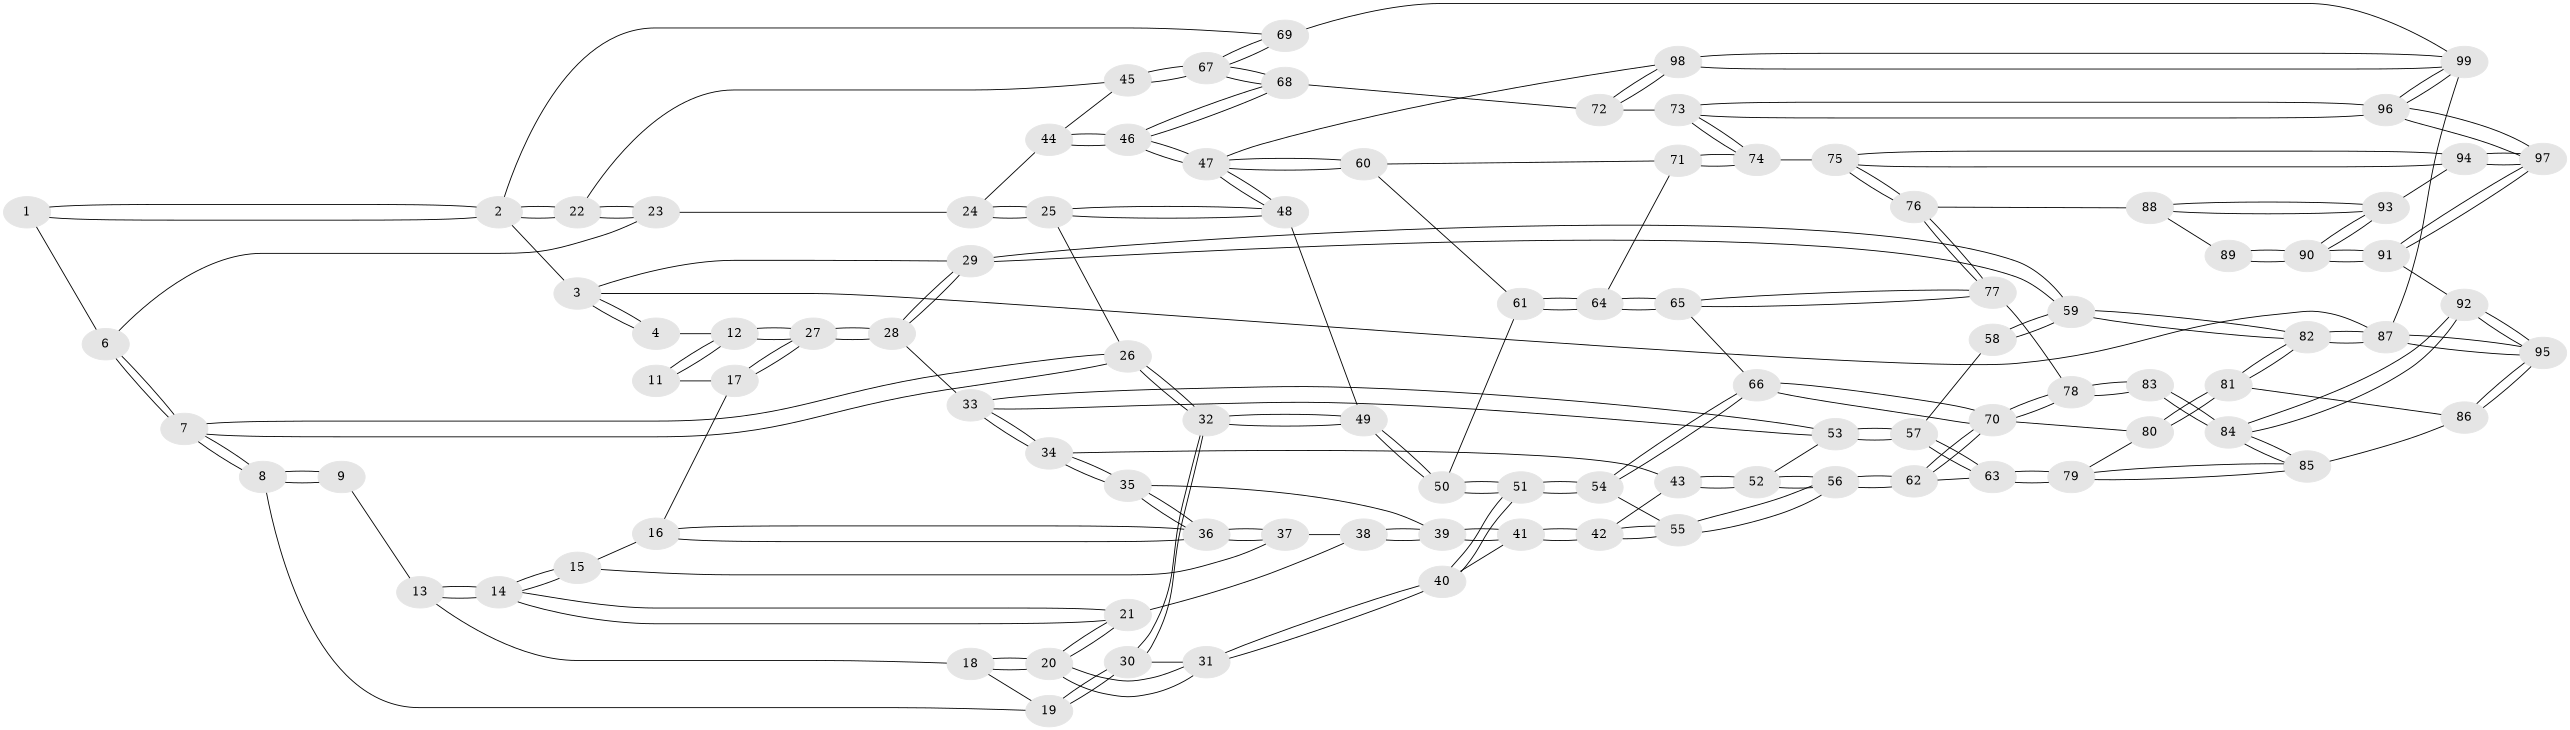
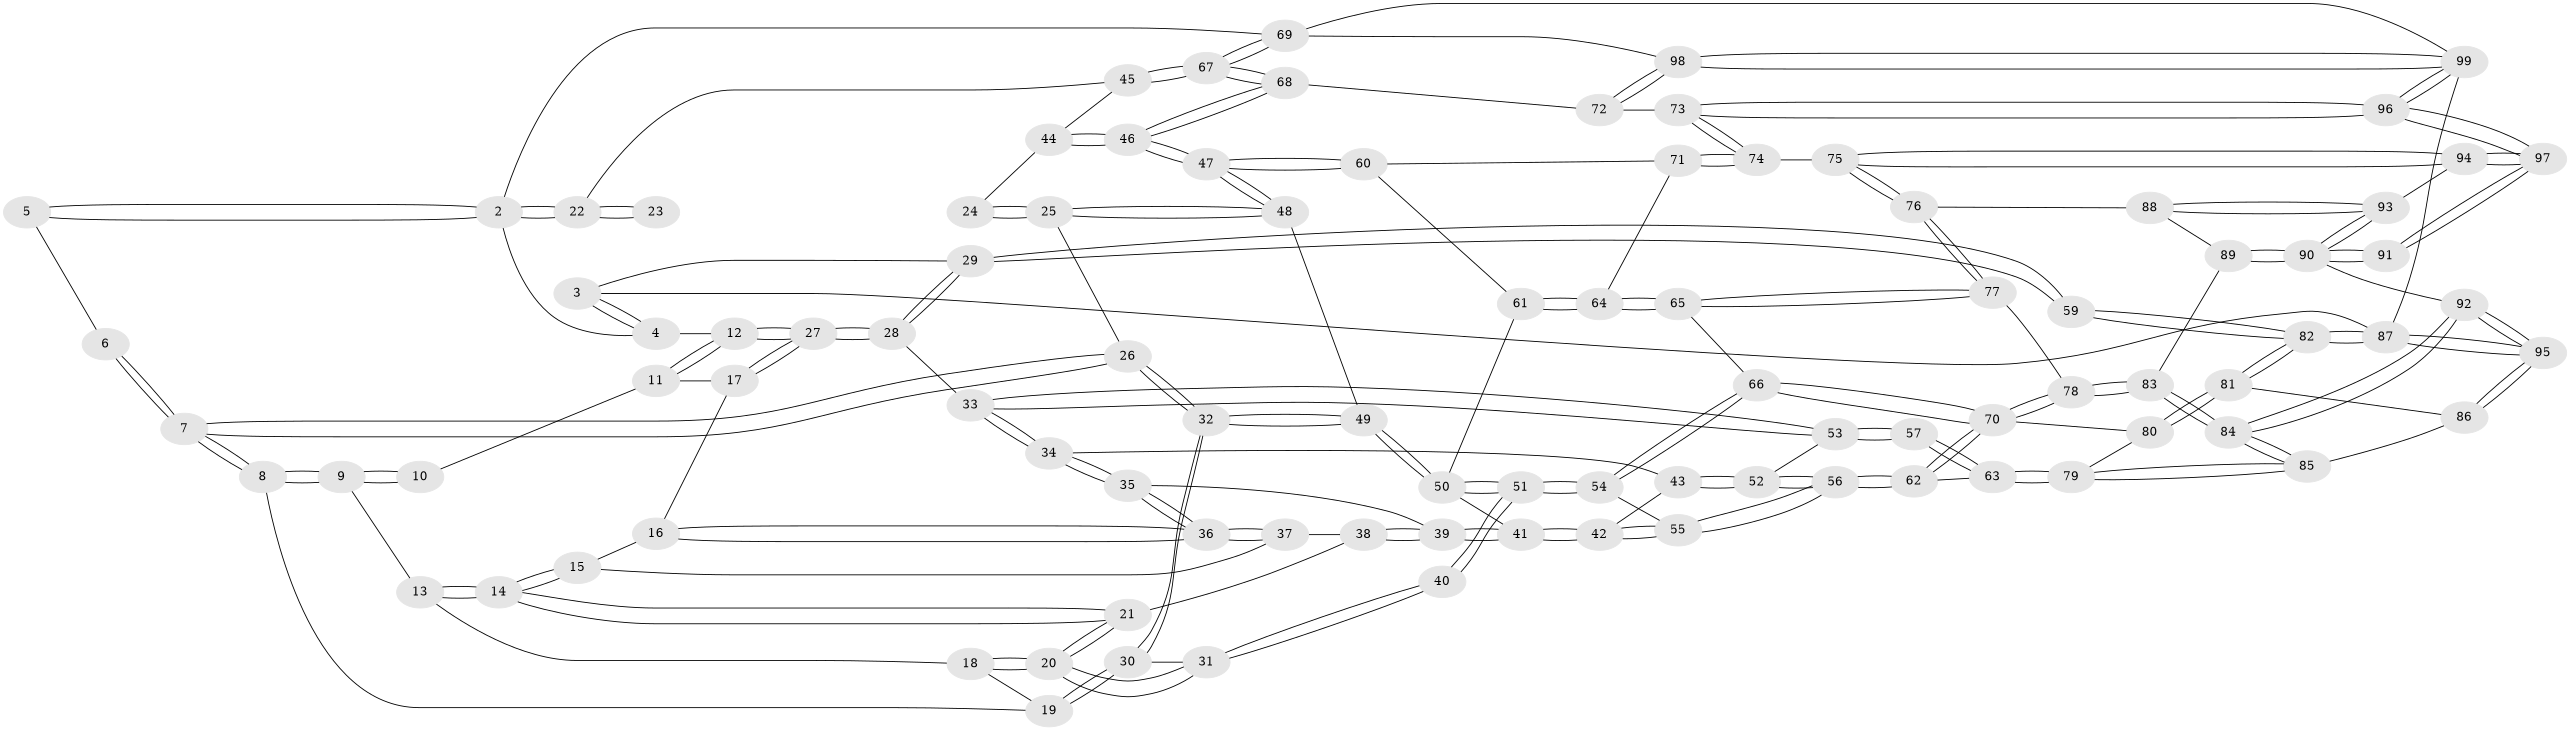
(1439, 102) -> (1483, 37)
(27, 212) -> (27, 212)
(813, 212) -> none
(368, 253) -> none
(542, 257) -> (545, 310)
(2425, 280) -> (2383, 286)
none -> (2194, 313)
(1993, 340) -> none
none -> (420, 477)
(1482, 558) -> (1482, 511)
